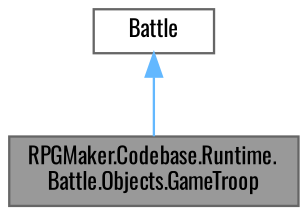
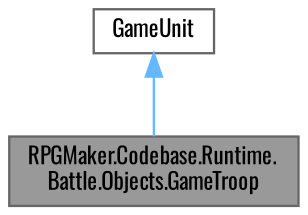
(154, 31) -> (154, 31)
